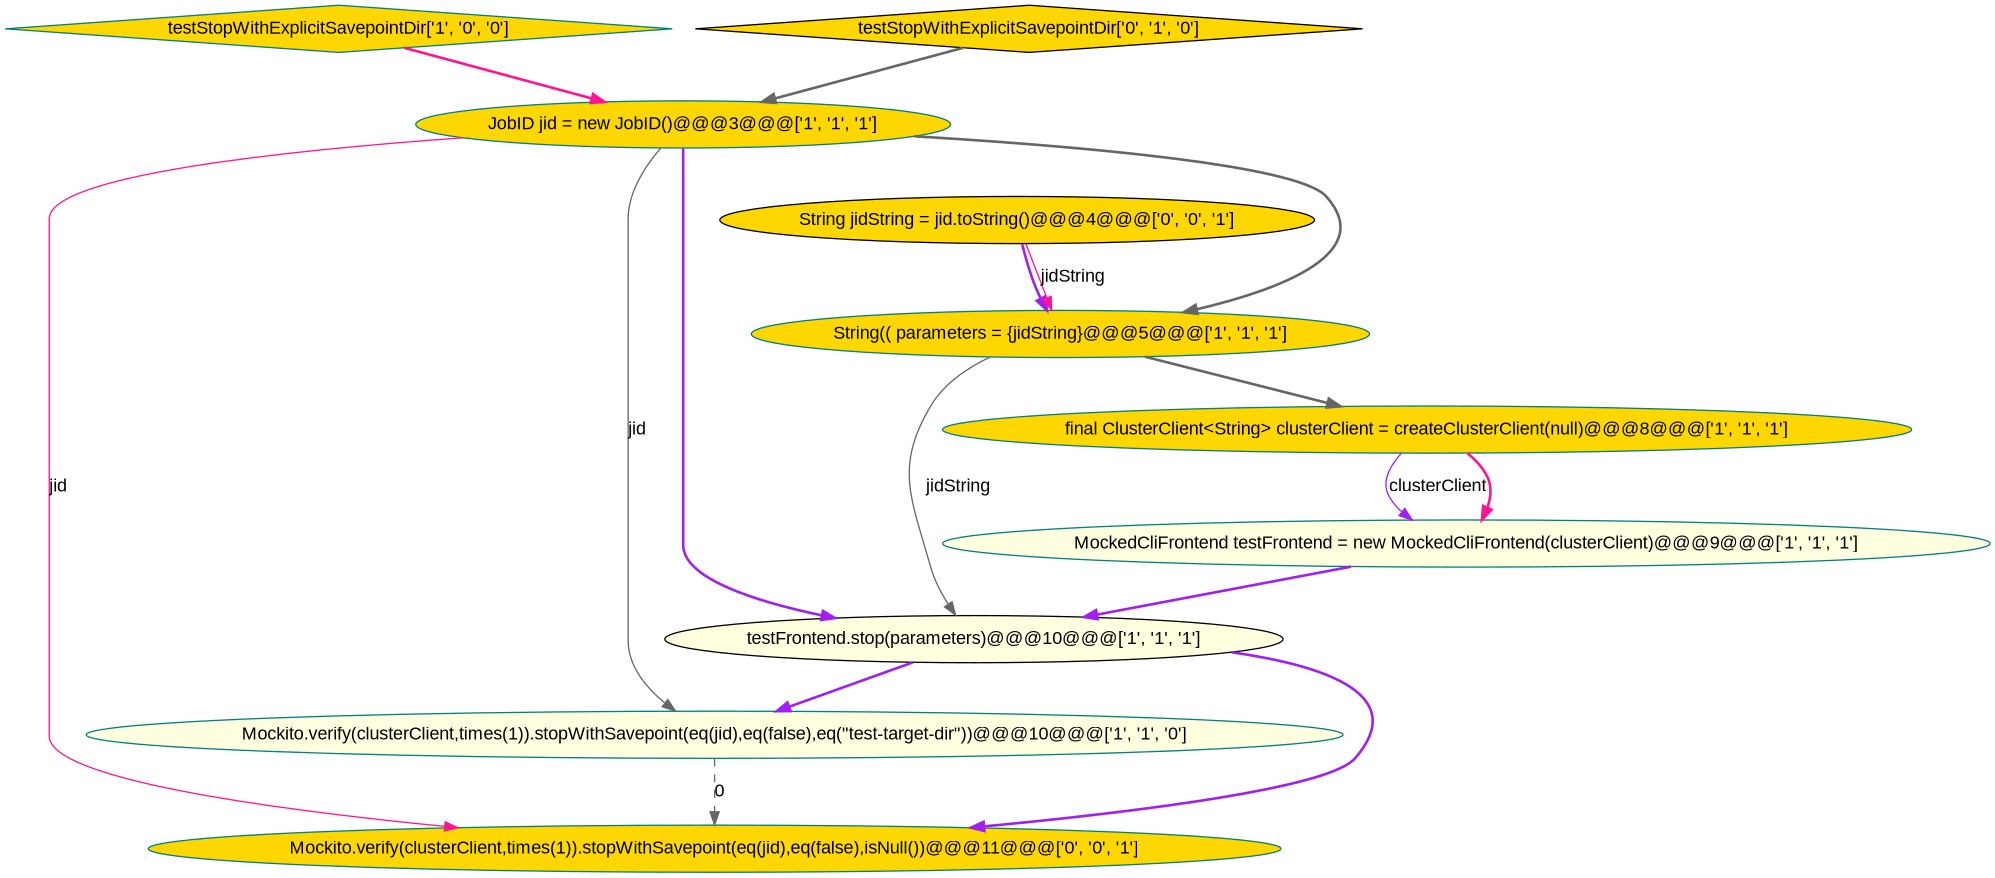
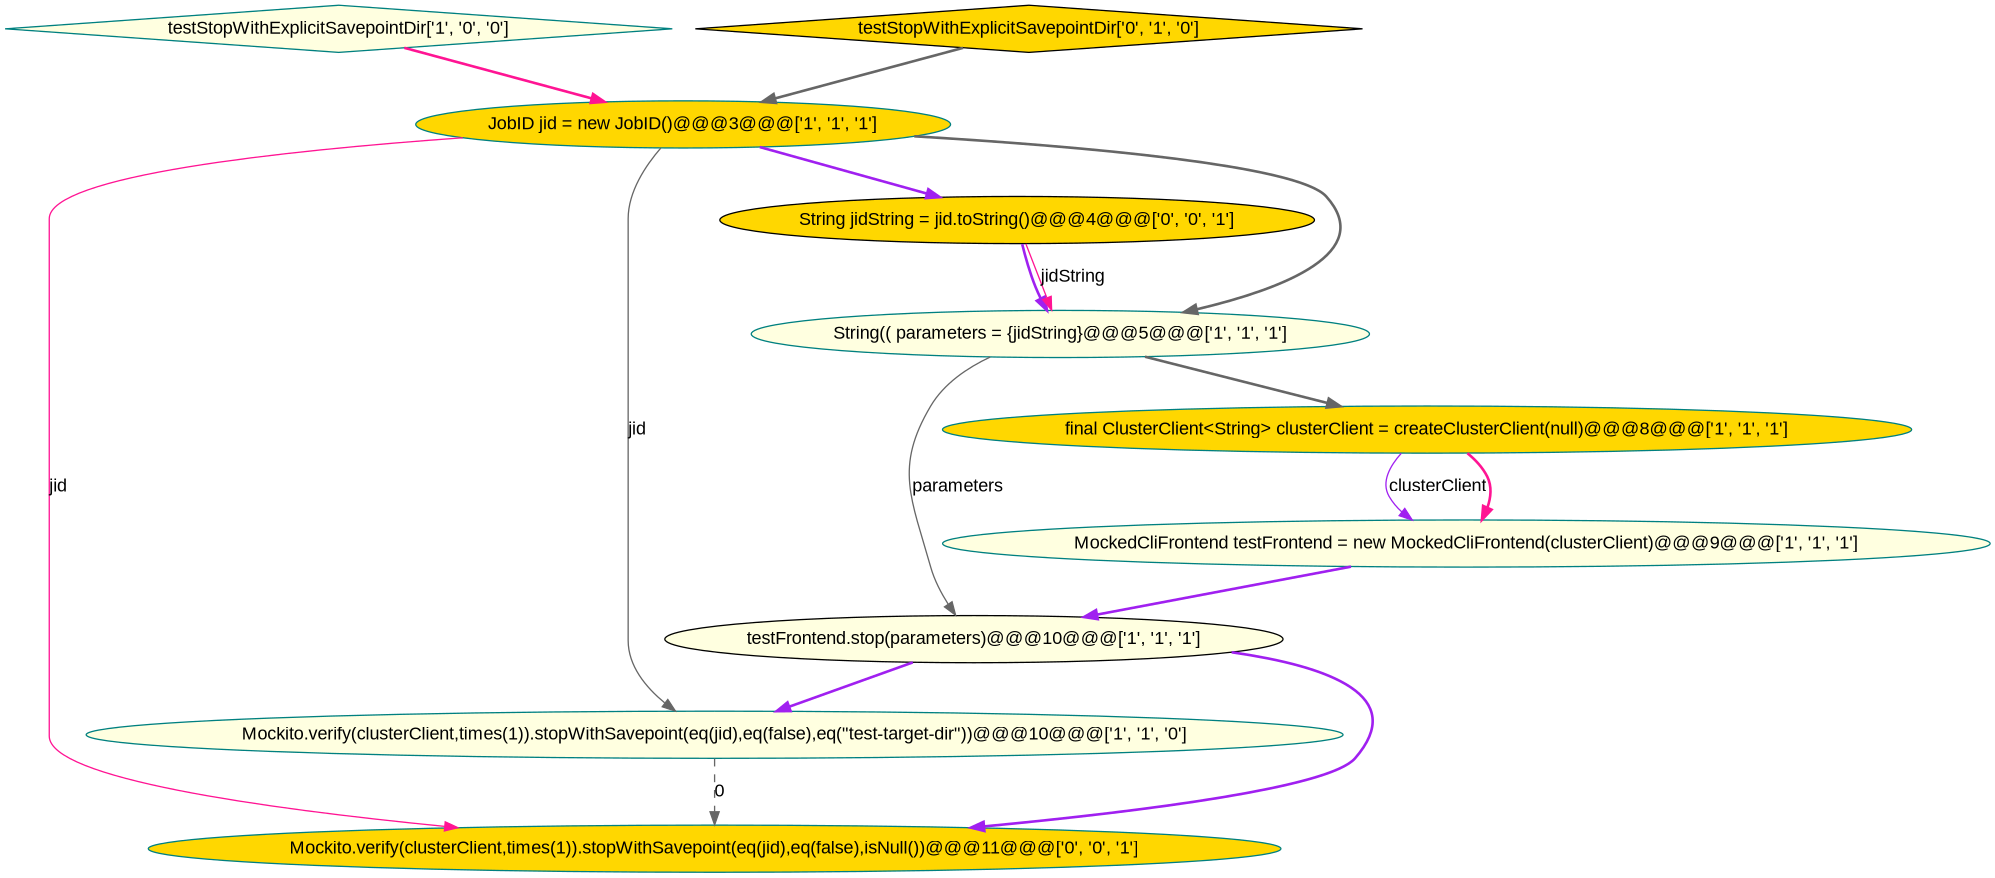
(339, 29) -> (339, 29)
(1060, 334) -> (1060, 334)
(683, 428) -> (843, 170)
(958, 487) -> (958, 487)
